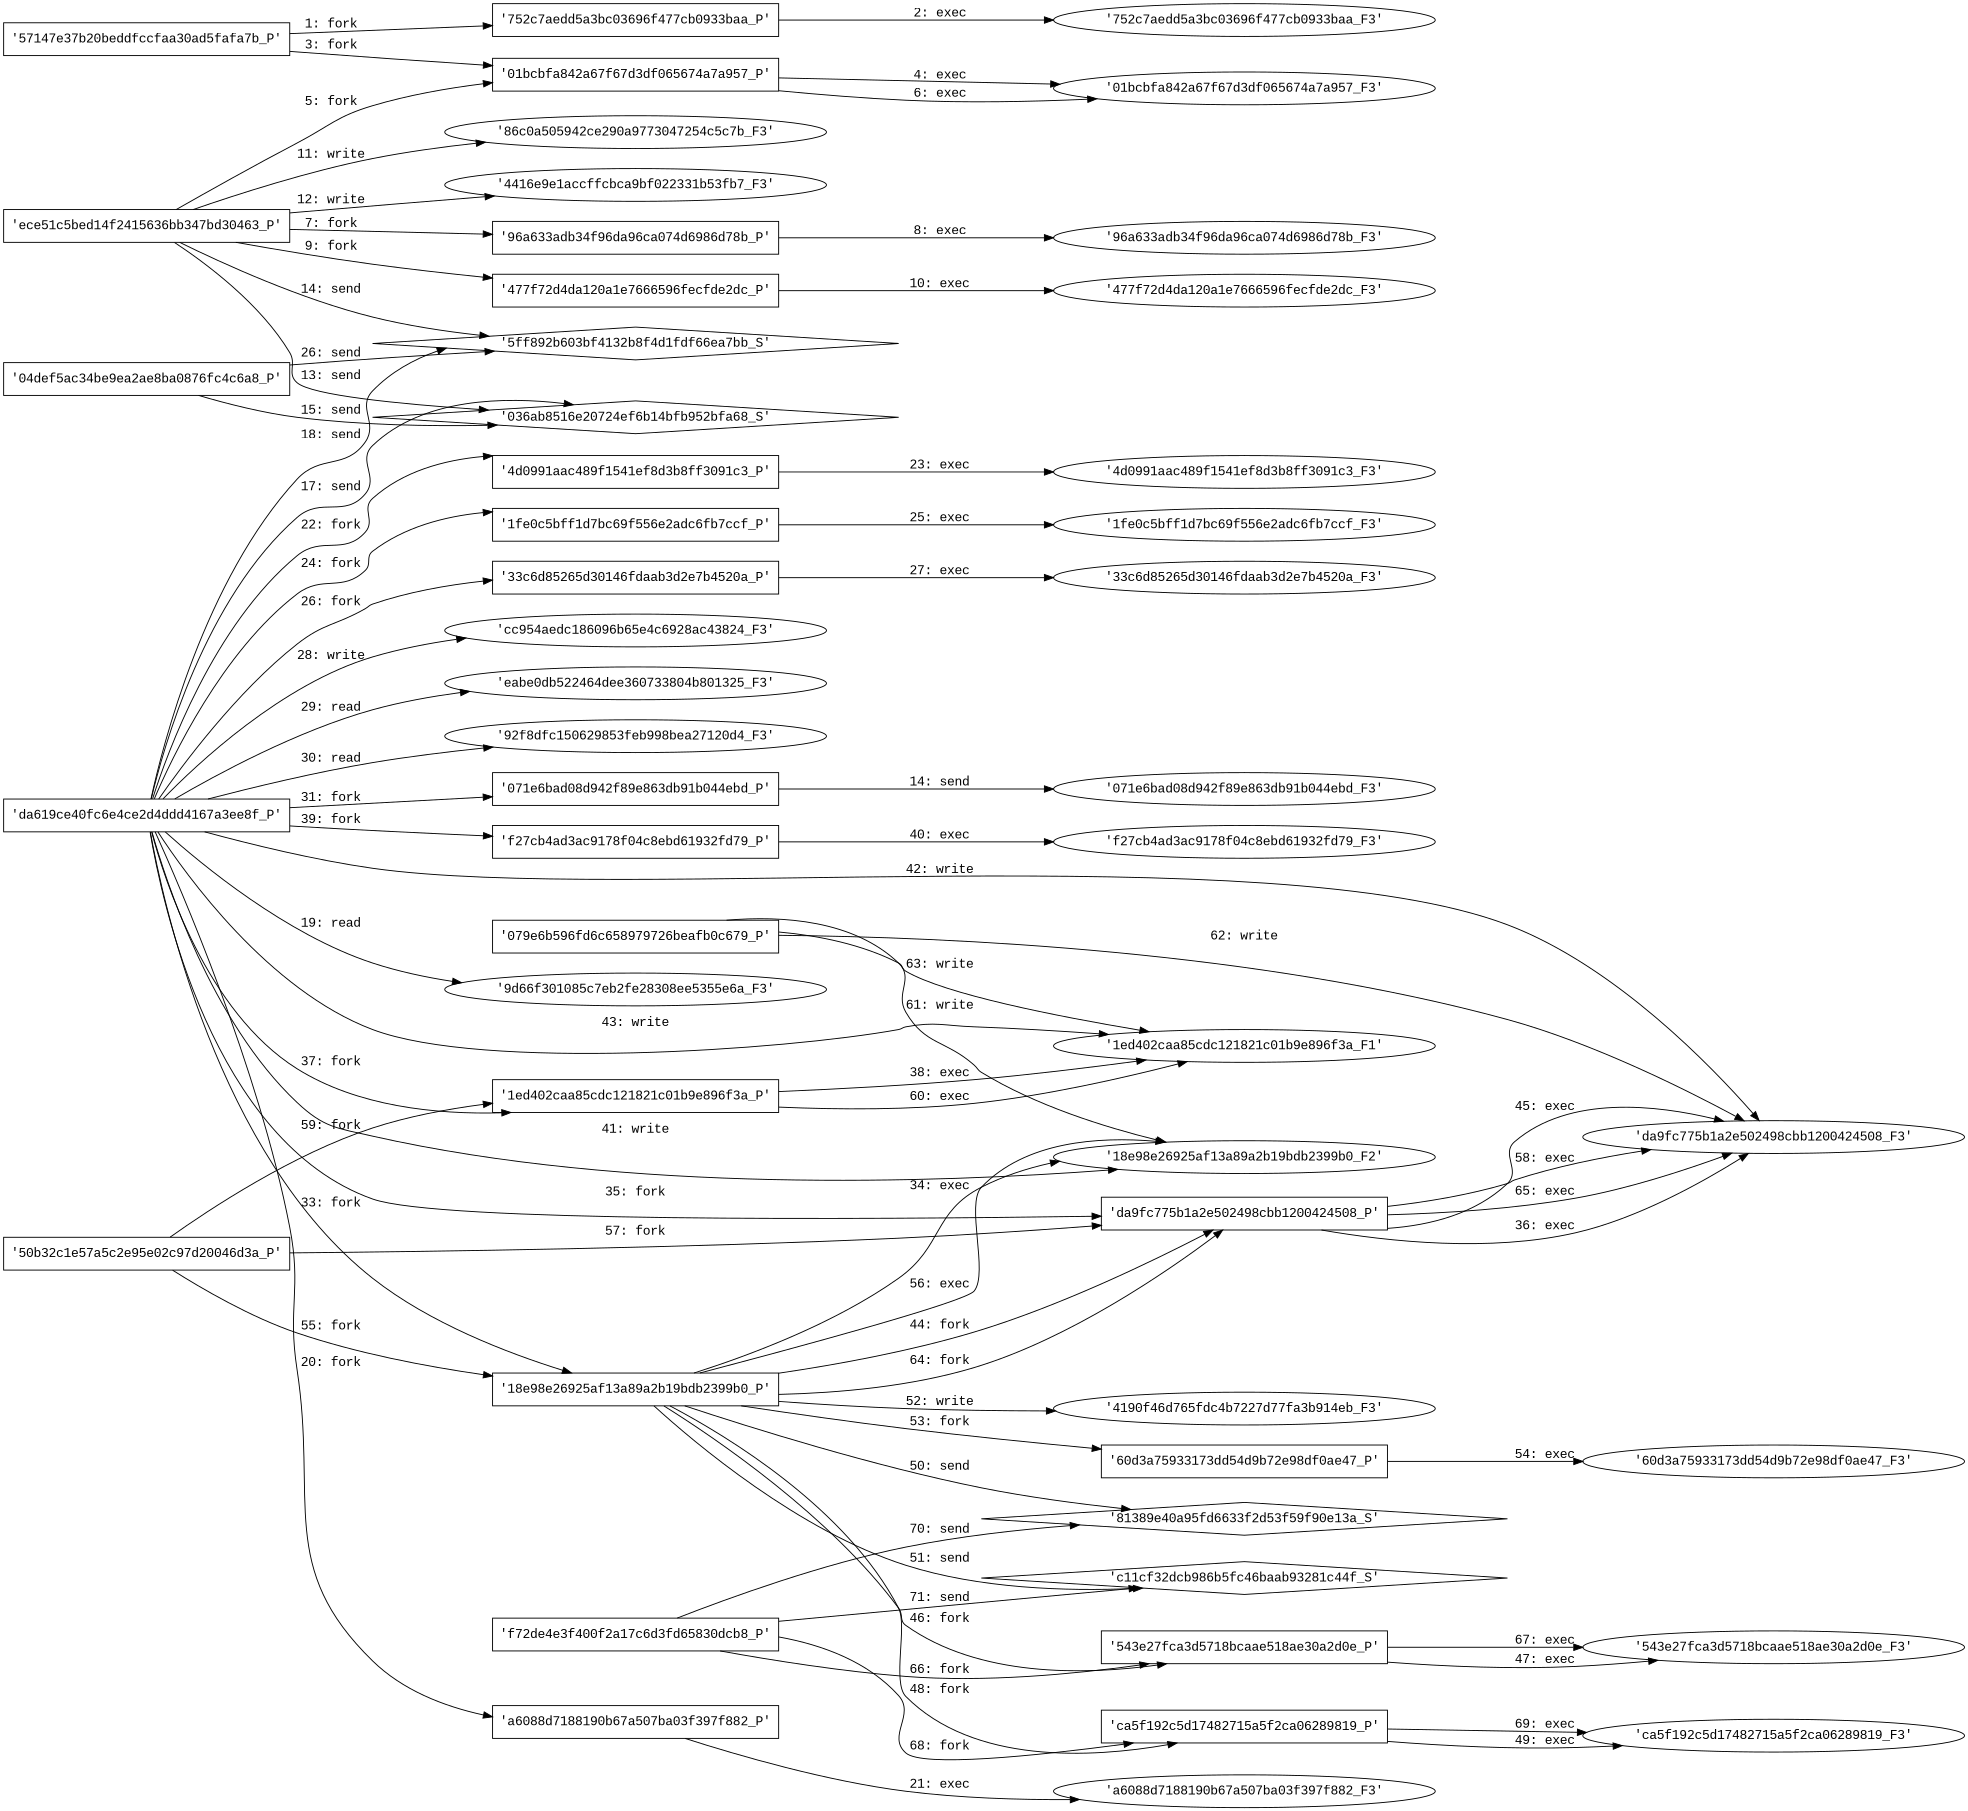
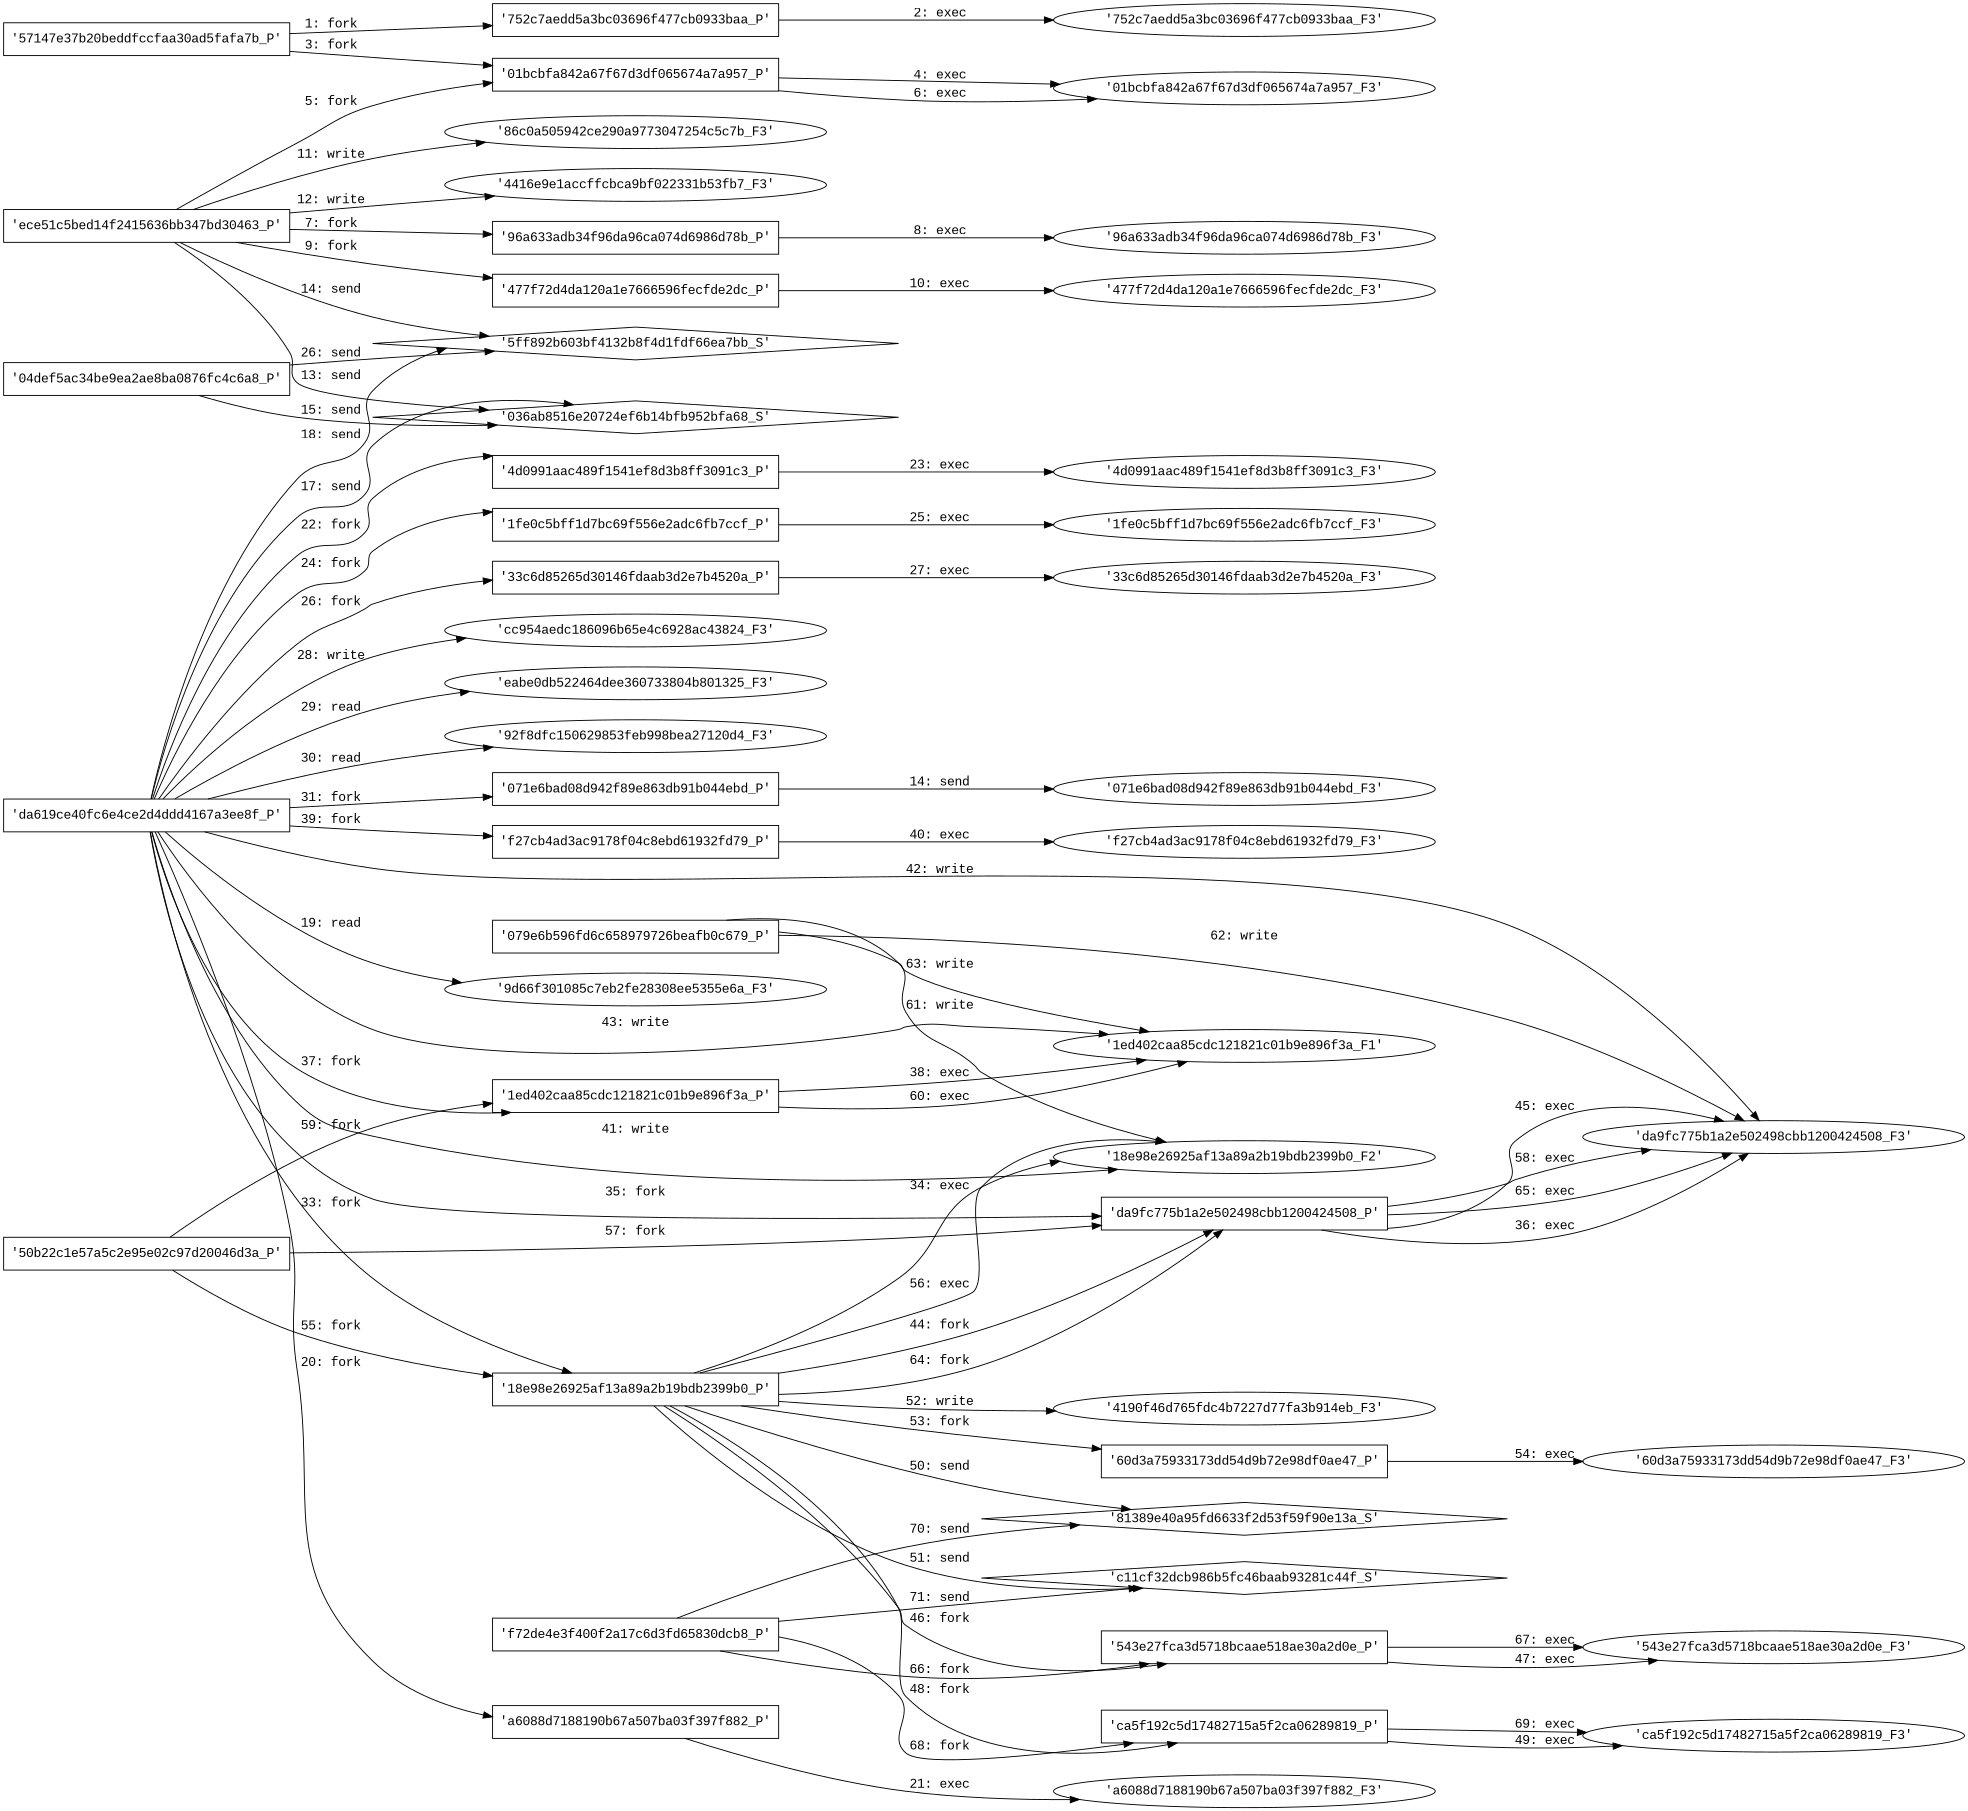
(147, 1254) -> (147, 1254)
